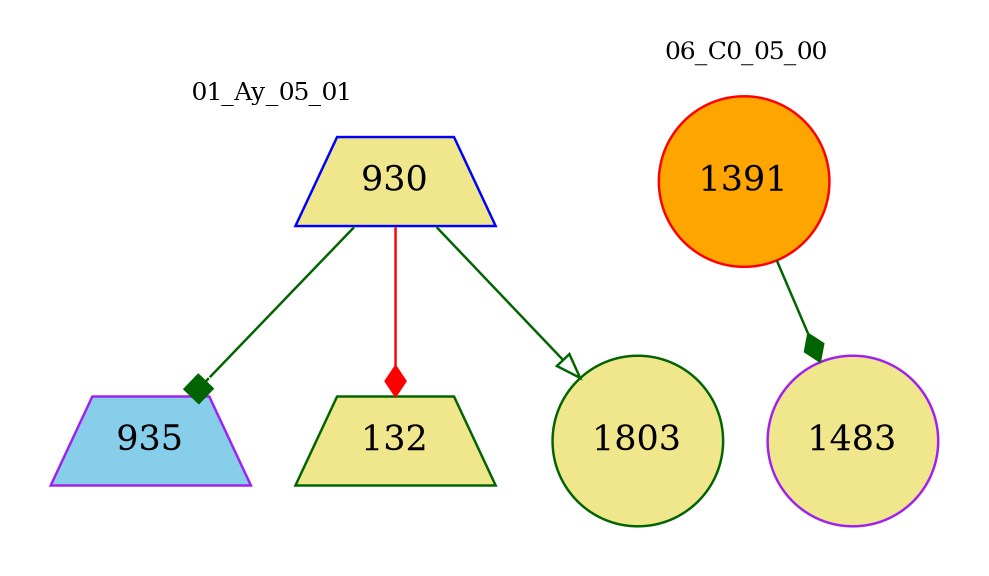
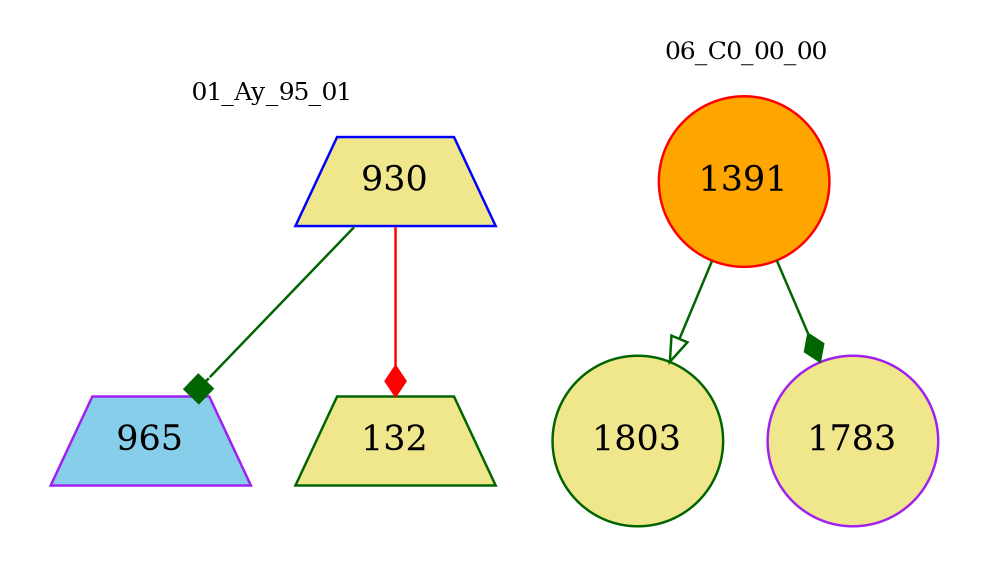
(747, 53) -> (747, 53)
(272, 94) -> (272, 94)
(497, 290) -> (696, 300)
(151, 441) -> (151, 441)
(853, 441) -> (853, 441)
